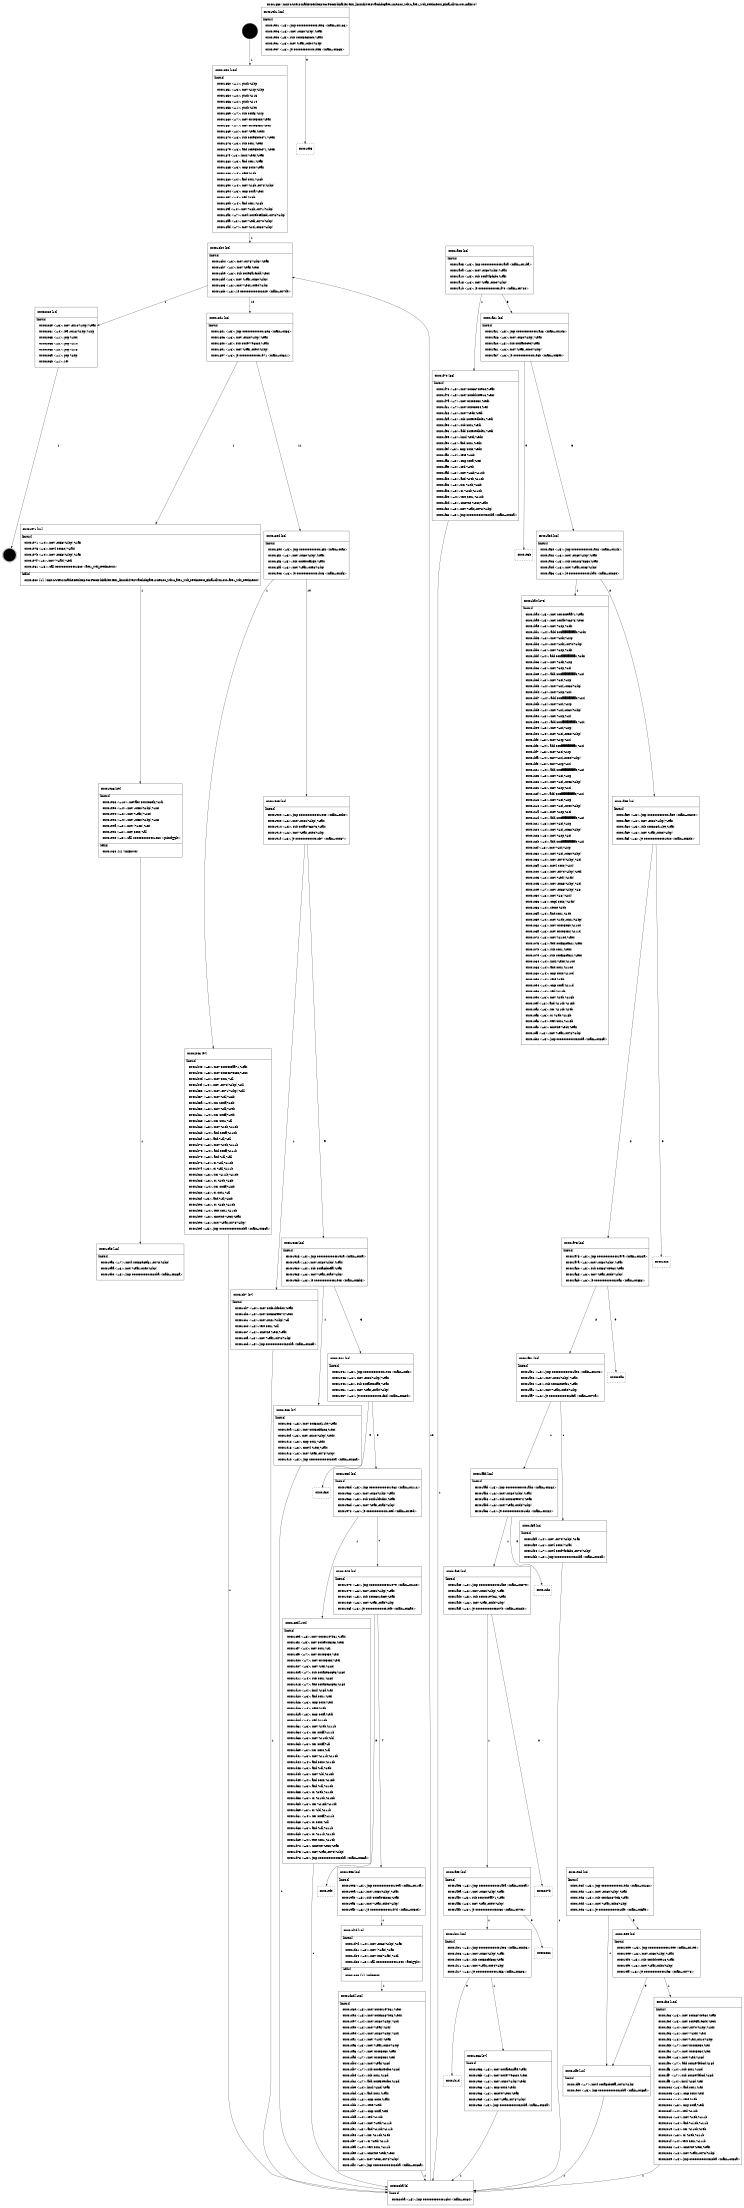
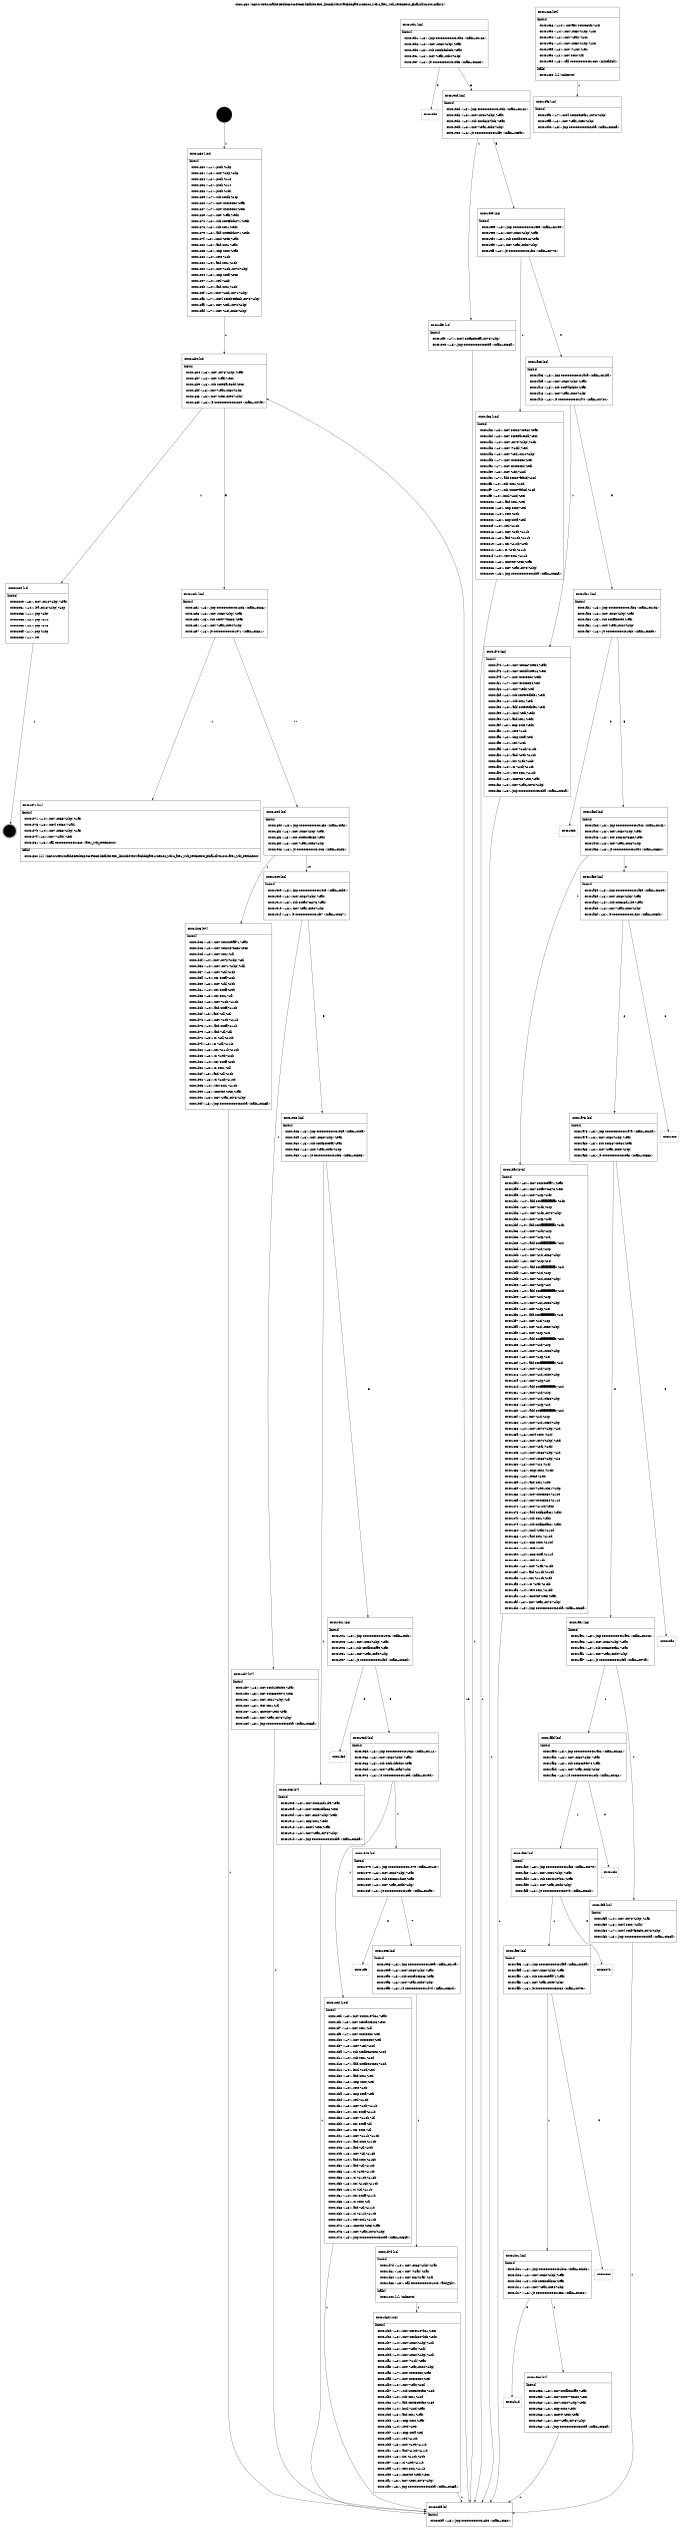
none -> (465, 78)
(252, 302) -> (226, 496)
(140, 684) -> none
(630, 2021) -> (545, 306)
none -> (498, 2058)
